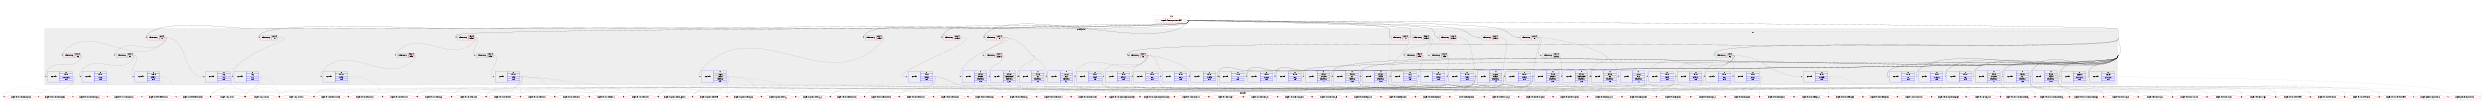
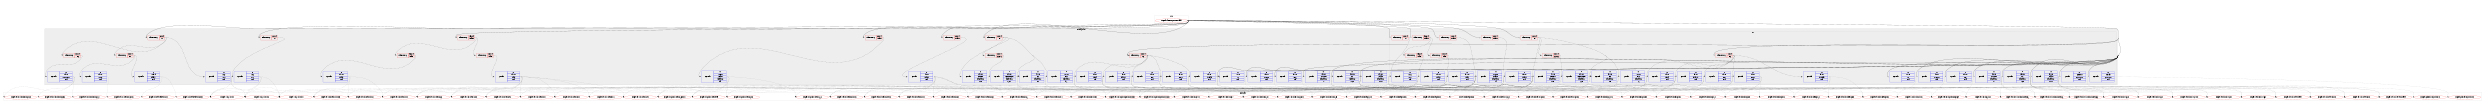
(124, 97) -> (124, 97)
(778, 97) -> none
